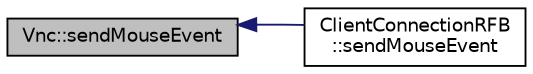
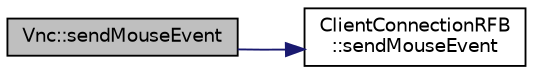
(280, 25) -> (262, 50)
